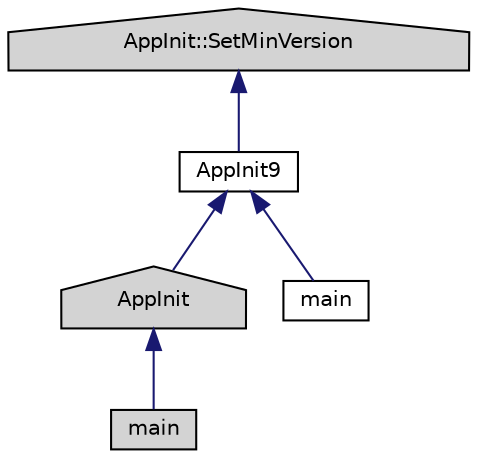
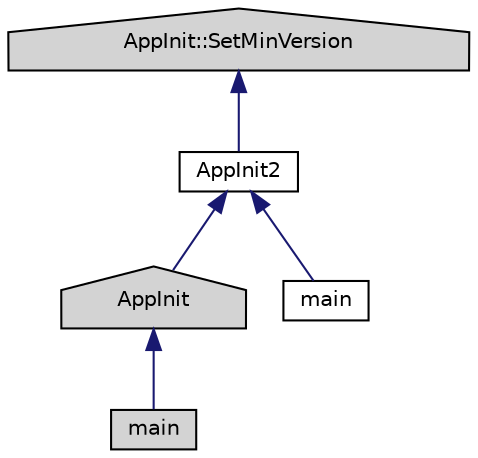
(239, 172) -> (239, 172)
